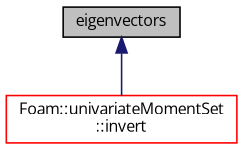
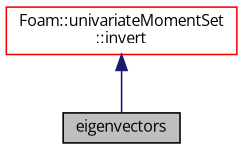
(122, 74) -> (122, 92)
